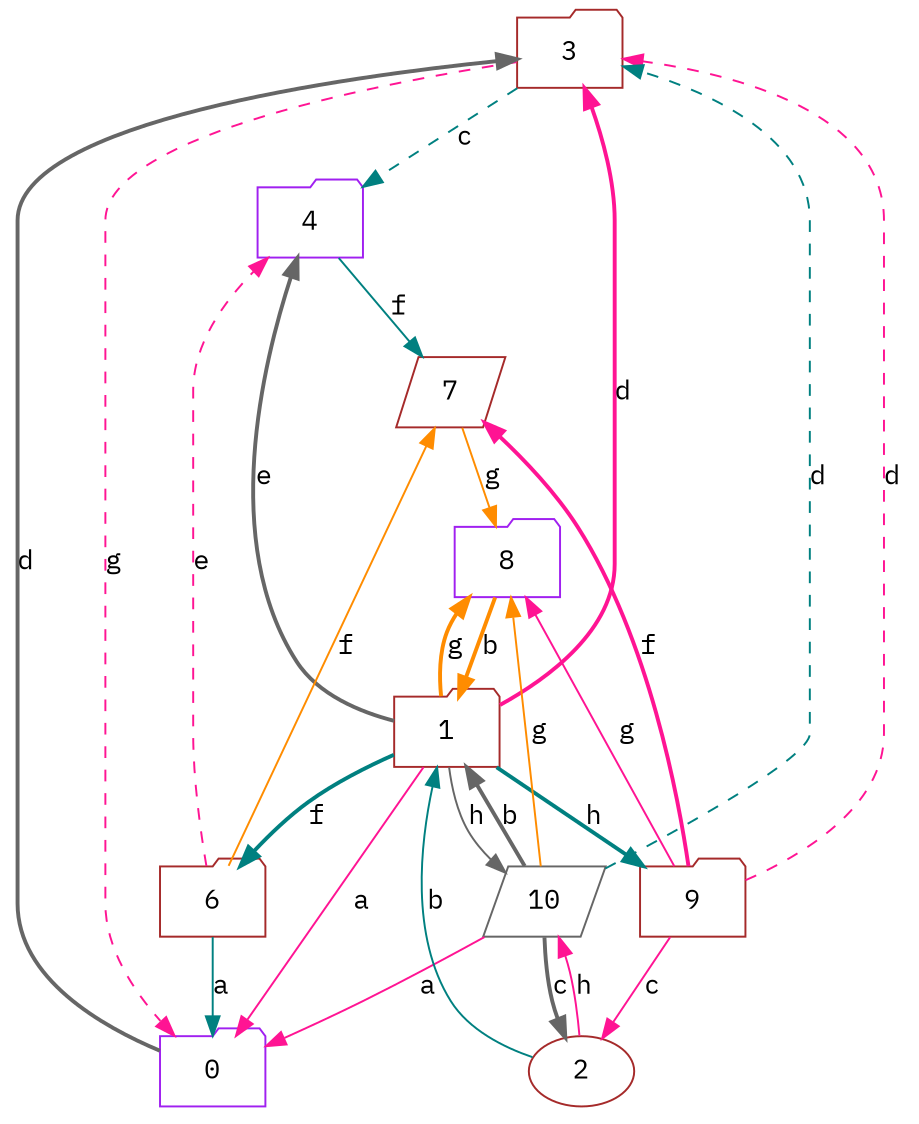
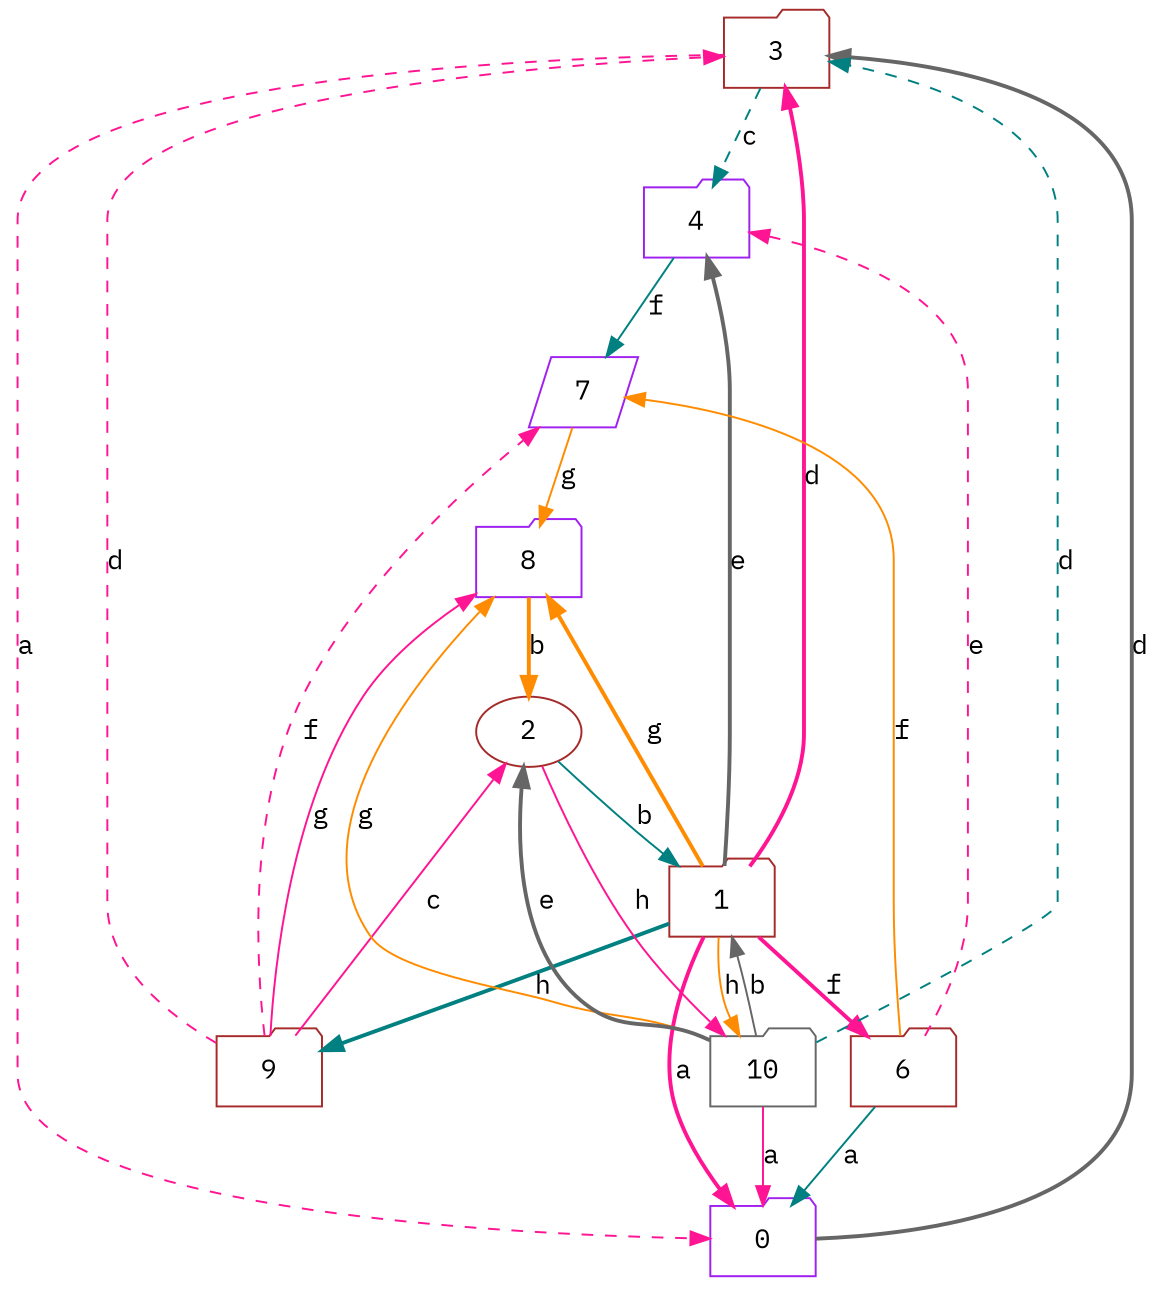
(451, 392) -> (583, 392)
(114, 562) -> (26, 647)
(630, 634) -> (302, 699)
(481, 637) -> (529, 637)
(318, 795) -> (805, 980)
(462, 817) -> (720, 979)
(501, 825) -> (747, 996)
(335, 893) -> (670, 1067)
(544, 902) -> (763, 1071)
(561, 986) -> (547, 902)
